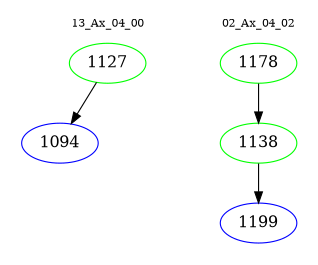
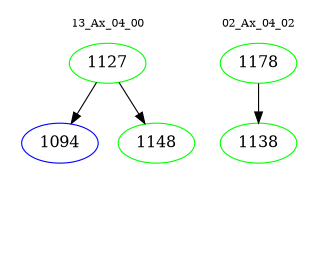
none -> (156, 143)
(259, 223) -> none
